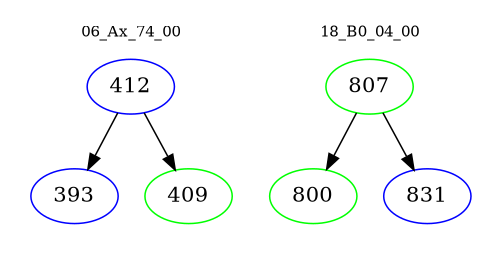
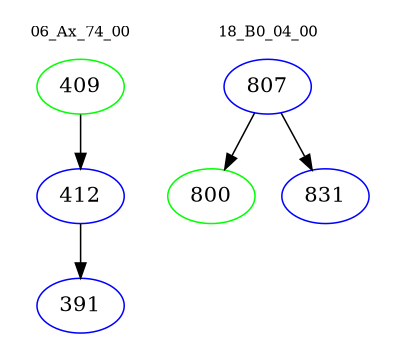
(370, 87) -> (268, 87)
(156, 135) -> (81, 134)
(75, 196) -> (81, 306)
